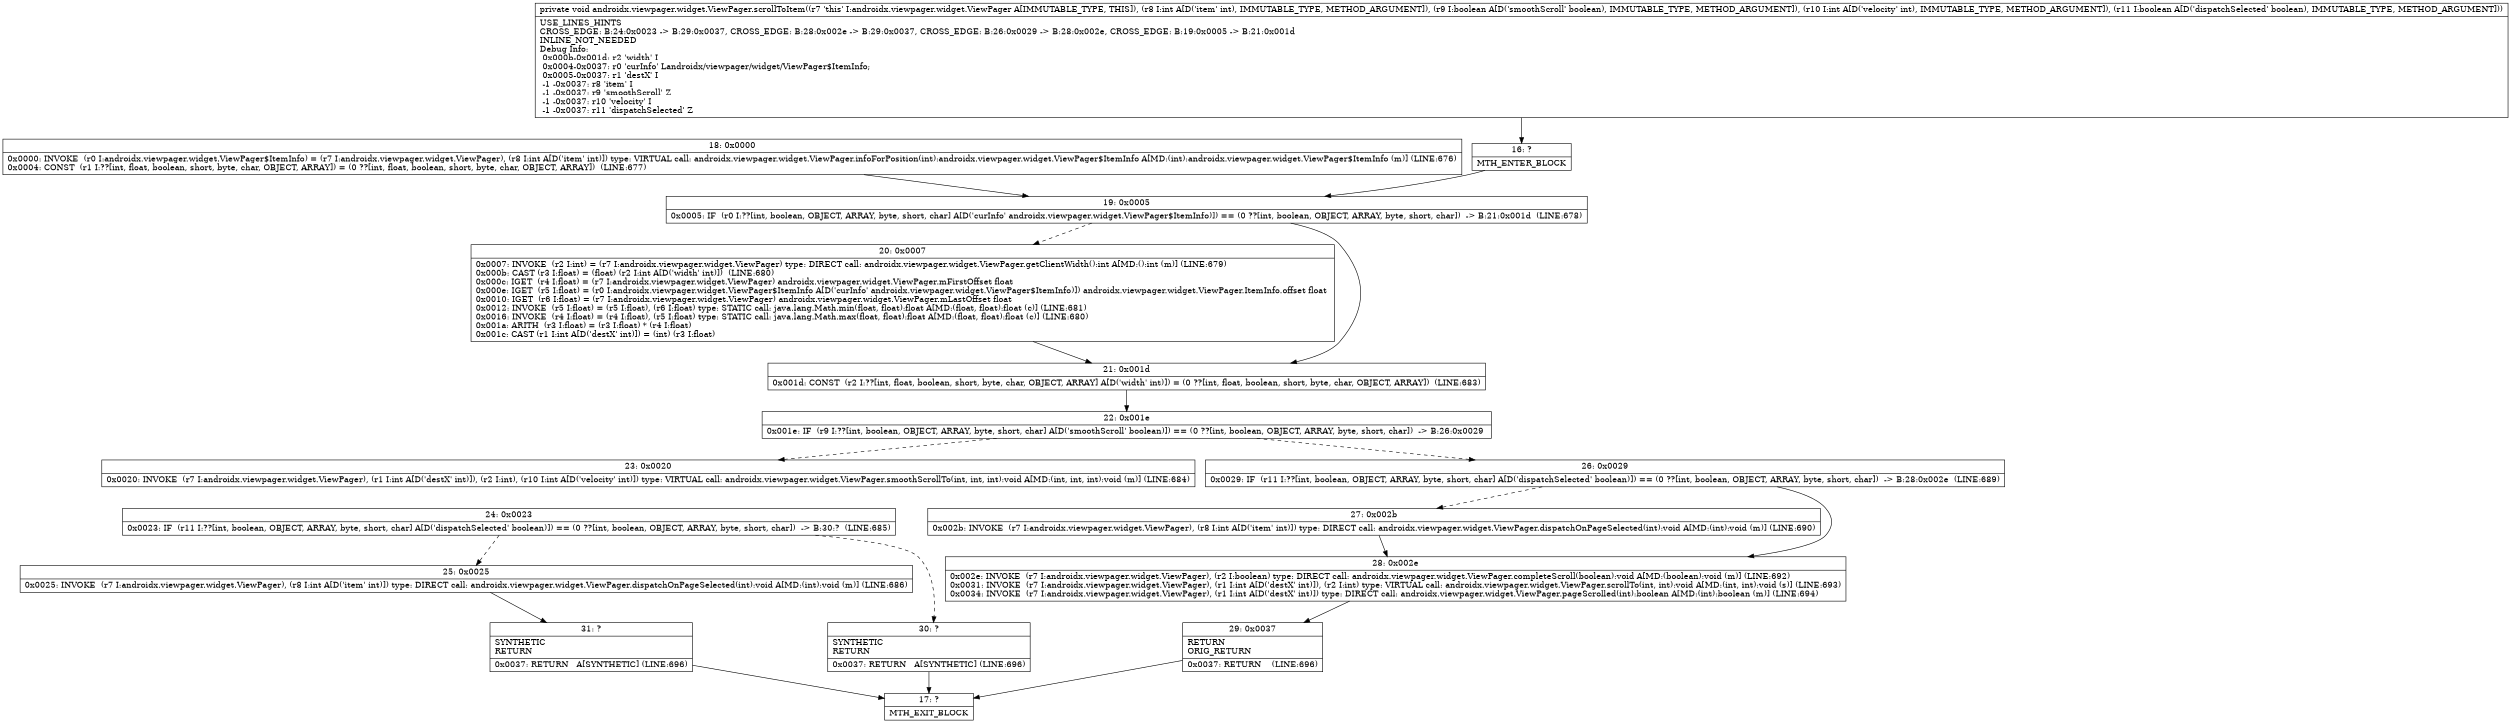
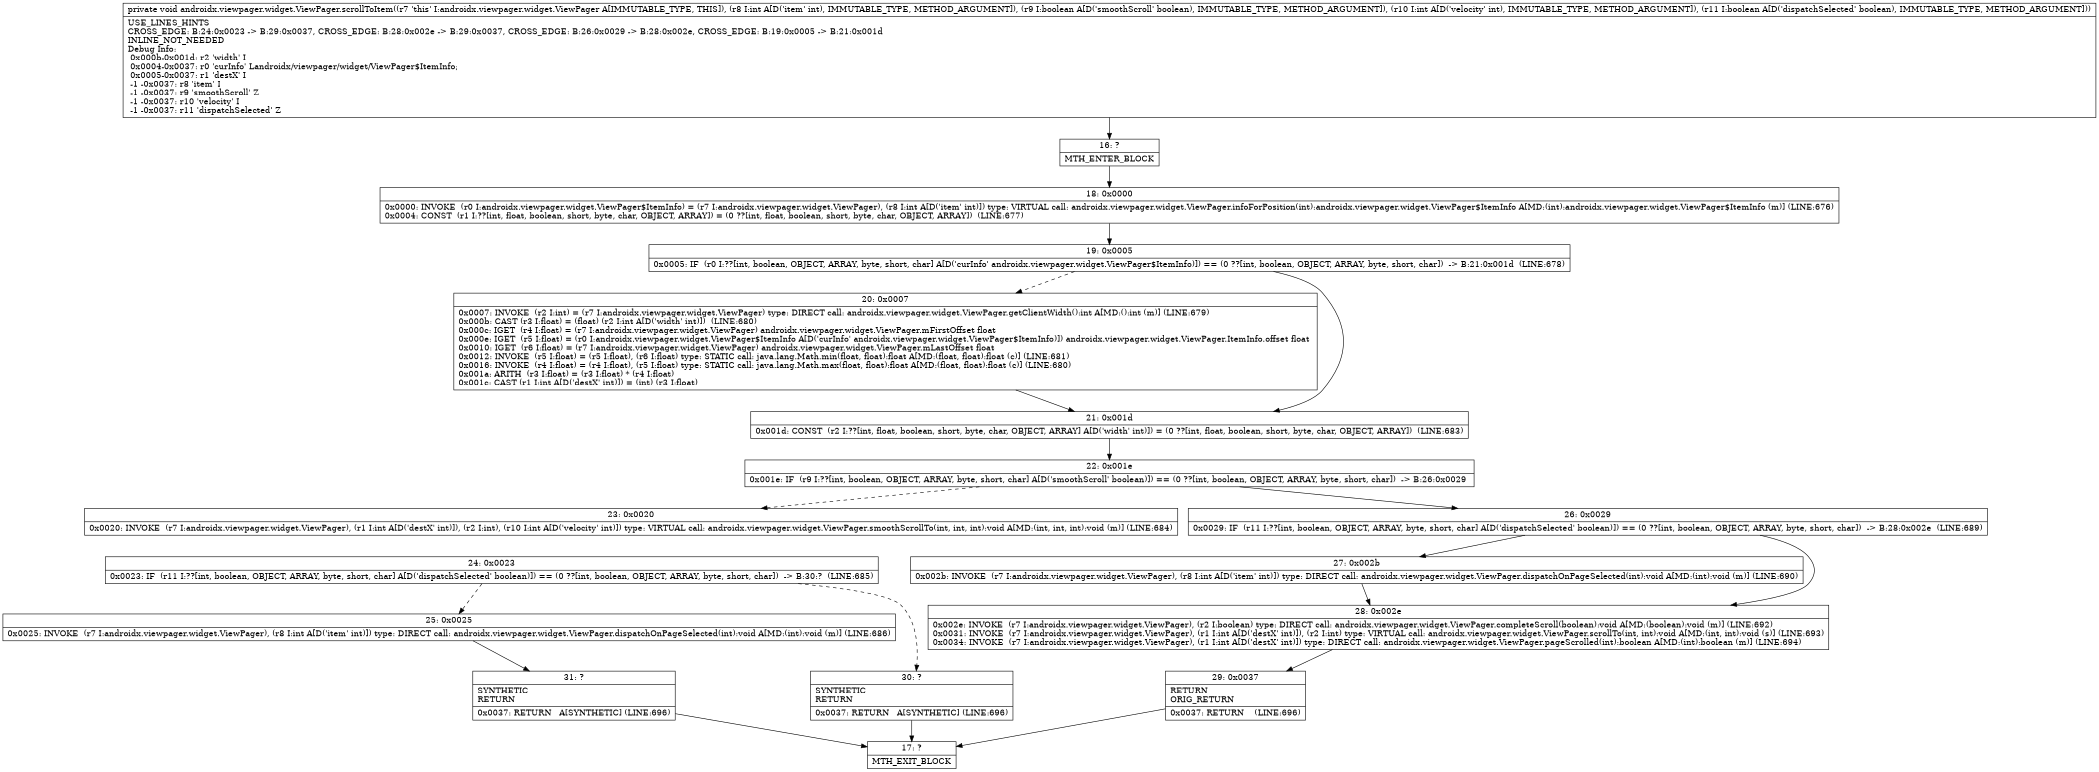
(1408, 185) -> (1110, 174)
(1363, 449) -> (1346, 497)
(1492, 497) -> (1475, 545)
